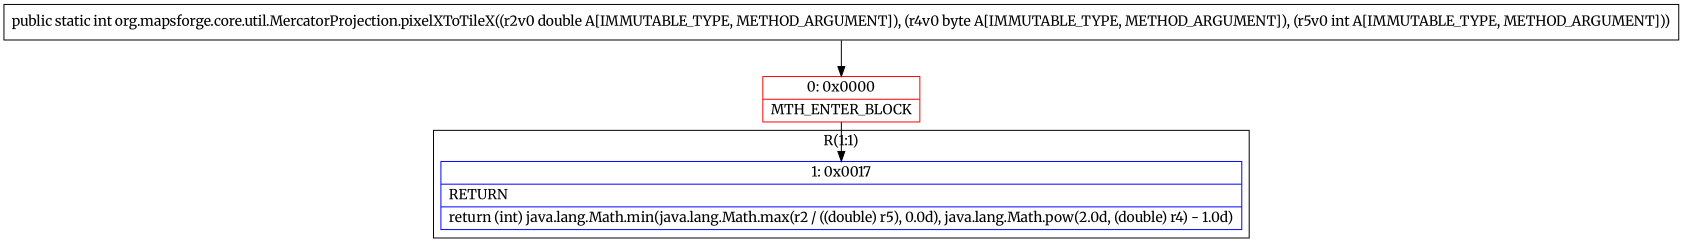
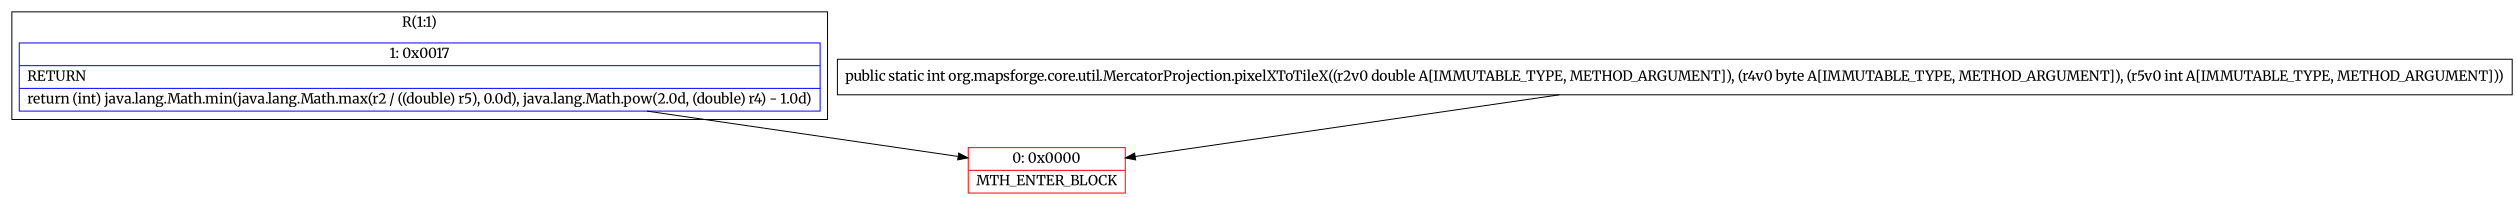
(841, 137) -> (802, 134)
